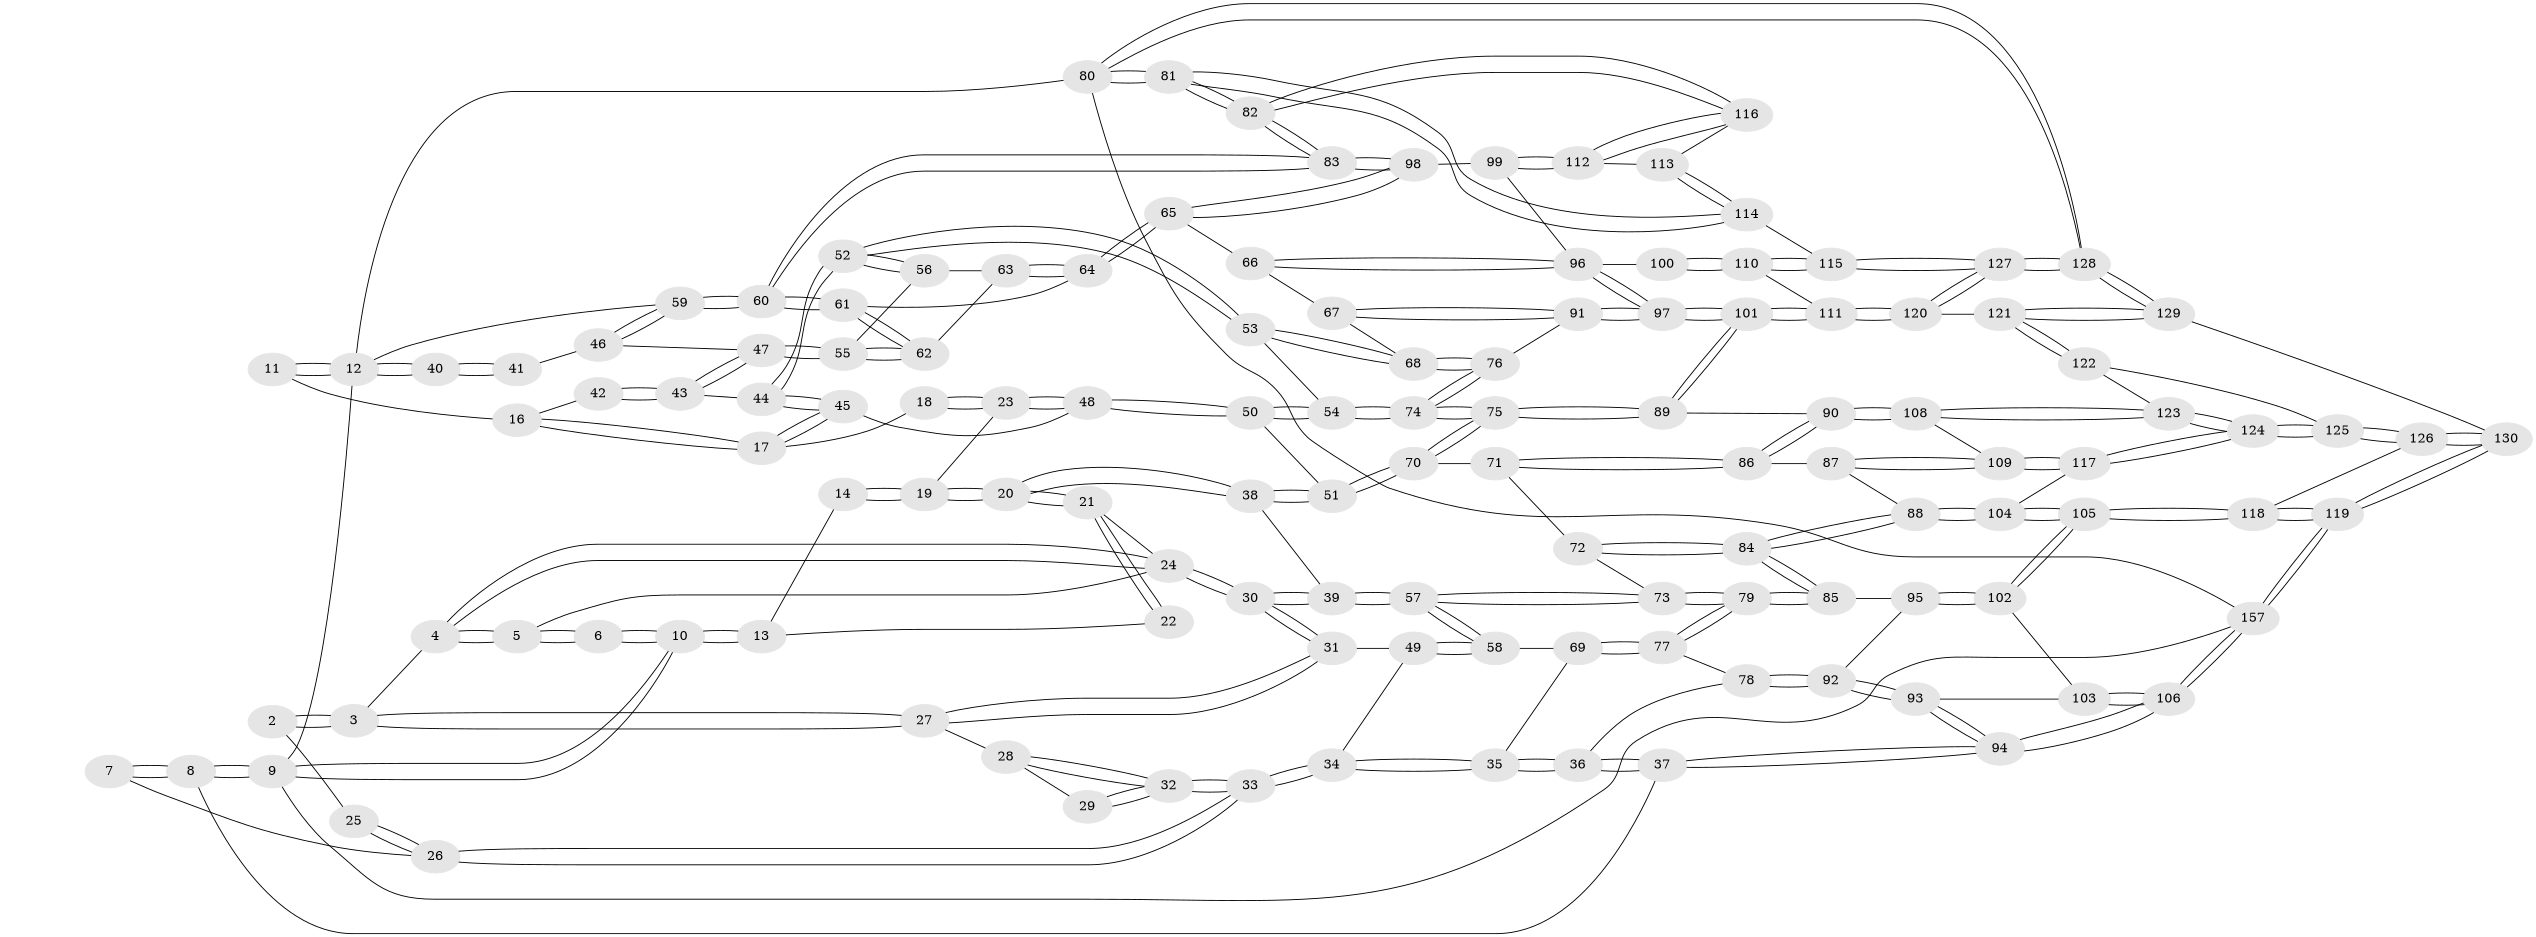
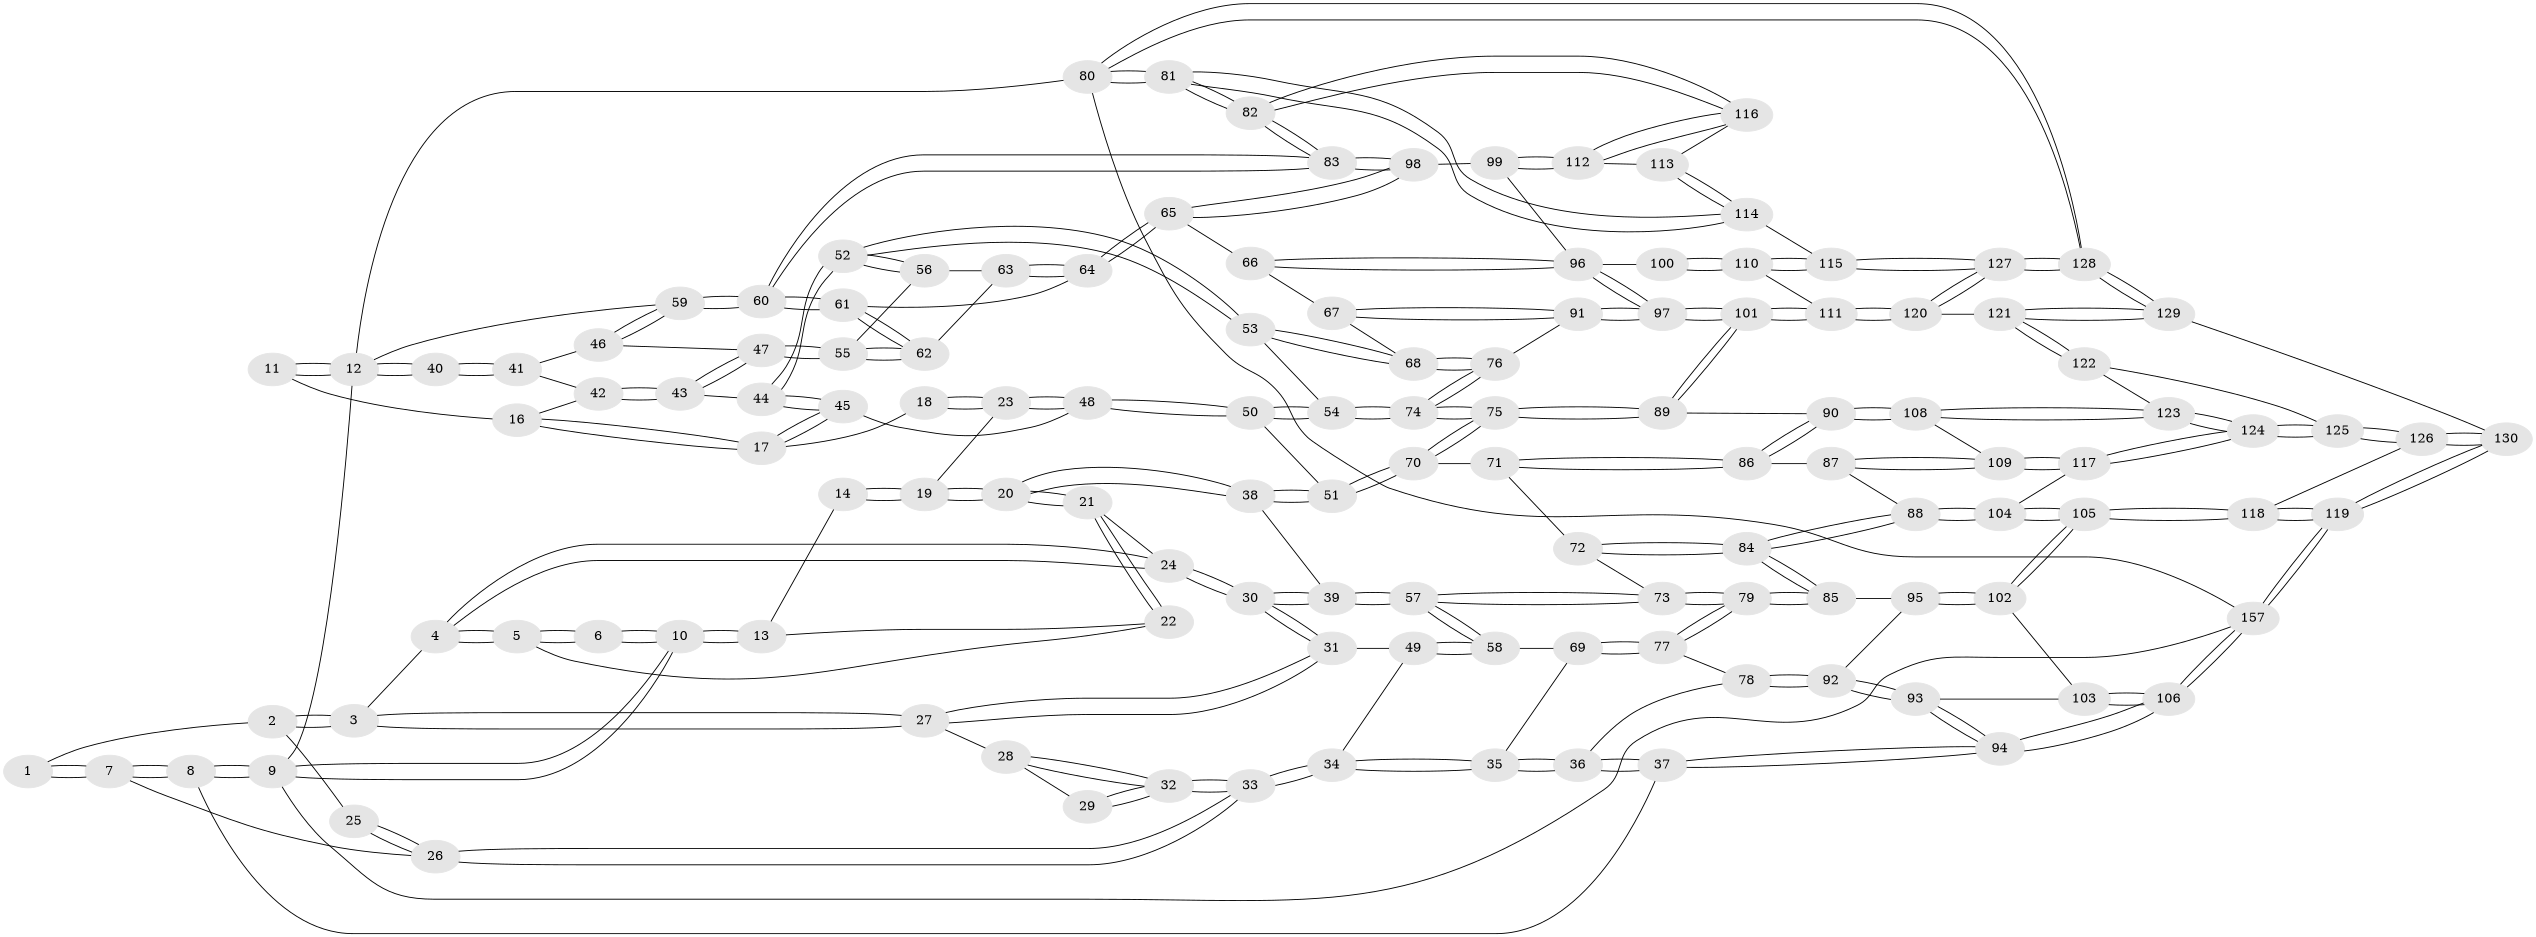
none -> (558, 382)
(840, 595) -> (840, 669)
none -> (28, 772)
